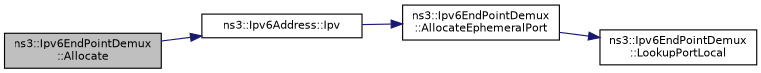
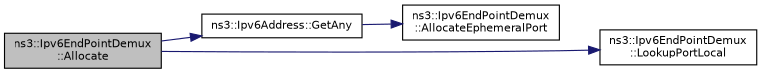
(282, 26) -> (282, 26)
(574, 34) -> (375, 52)
